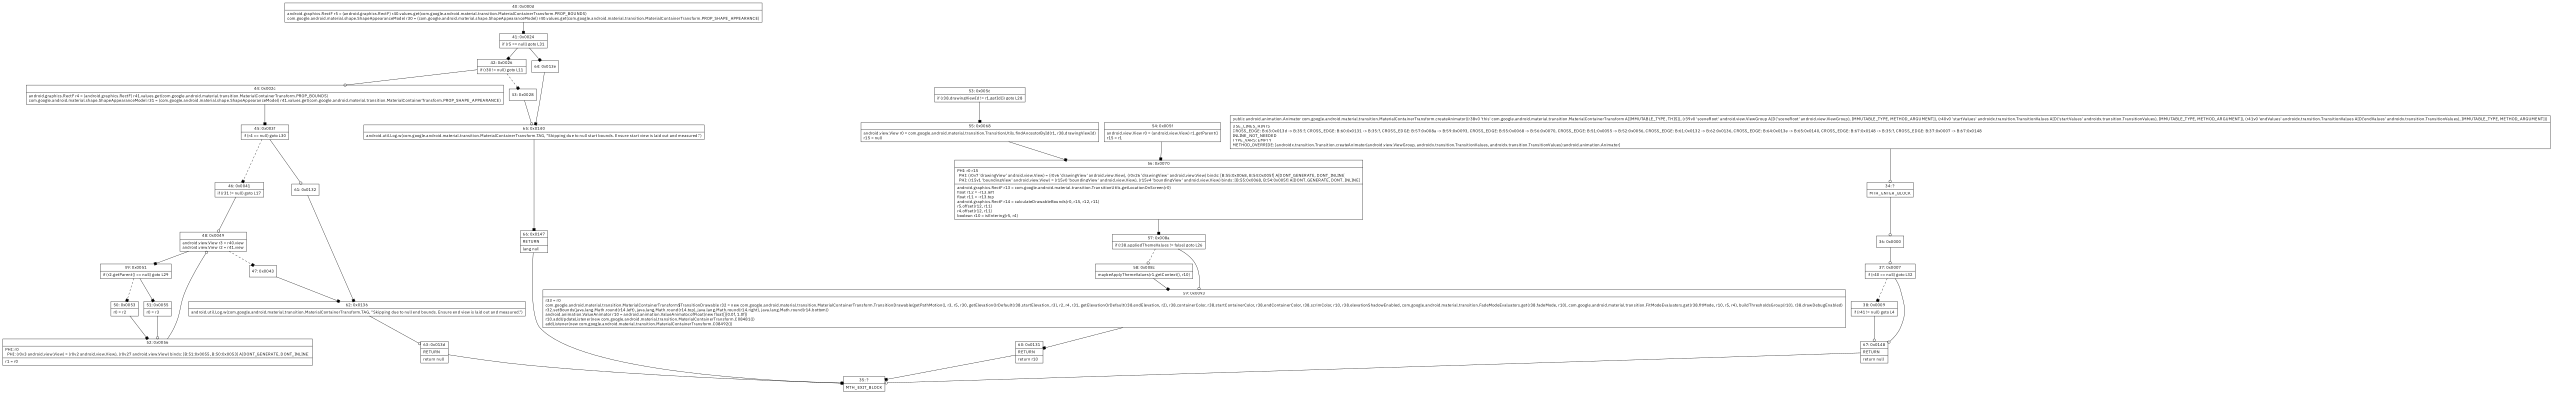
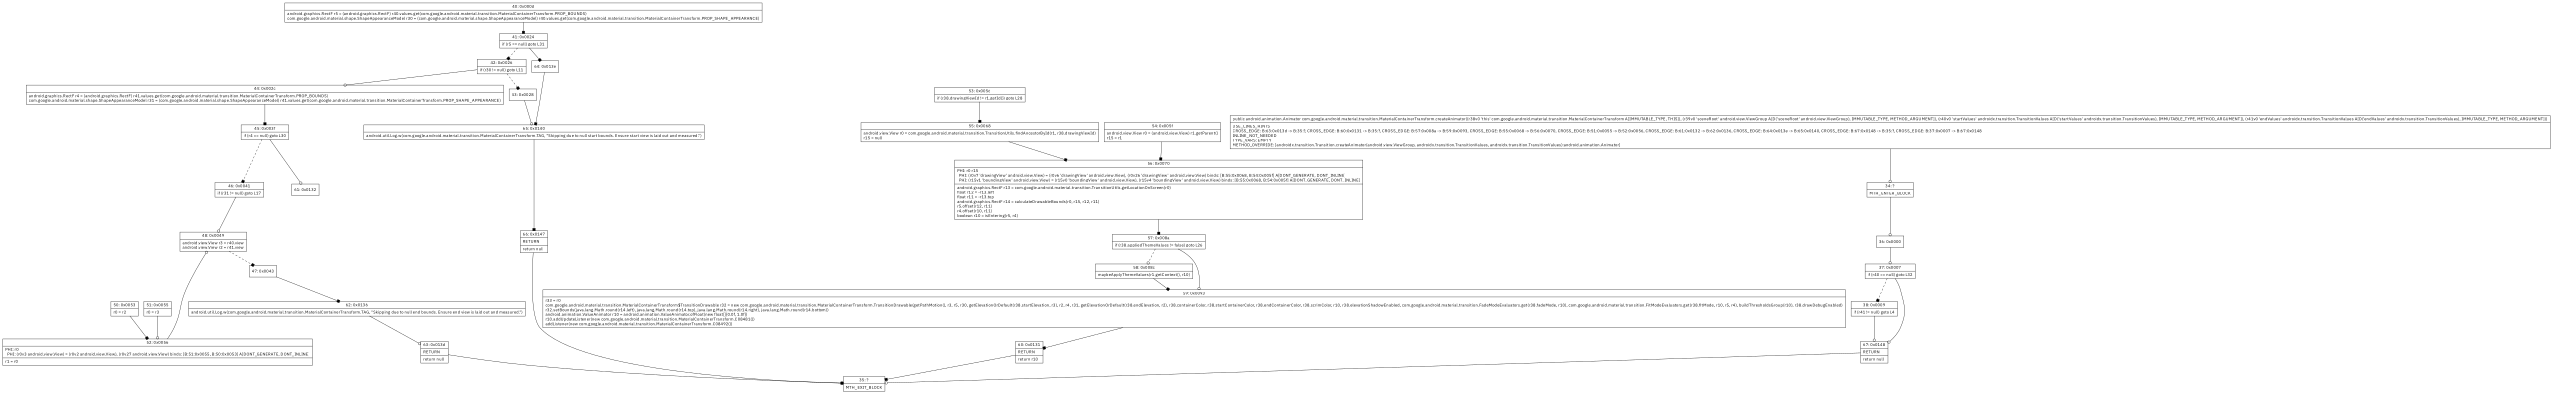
(514, 52) -> (514, 52)
(975, 211) -> (975, 211)
(330, 247) -> none
(531, 249) -> (533, 249)
(136, 271) -> none
